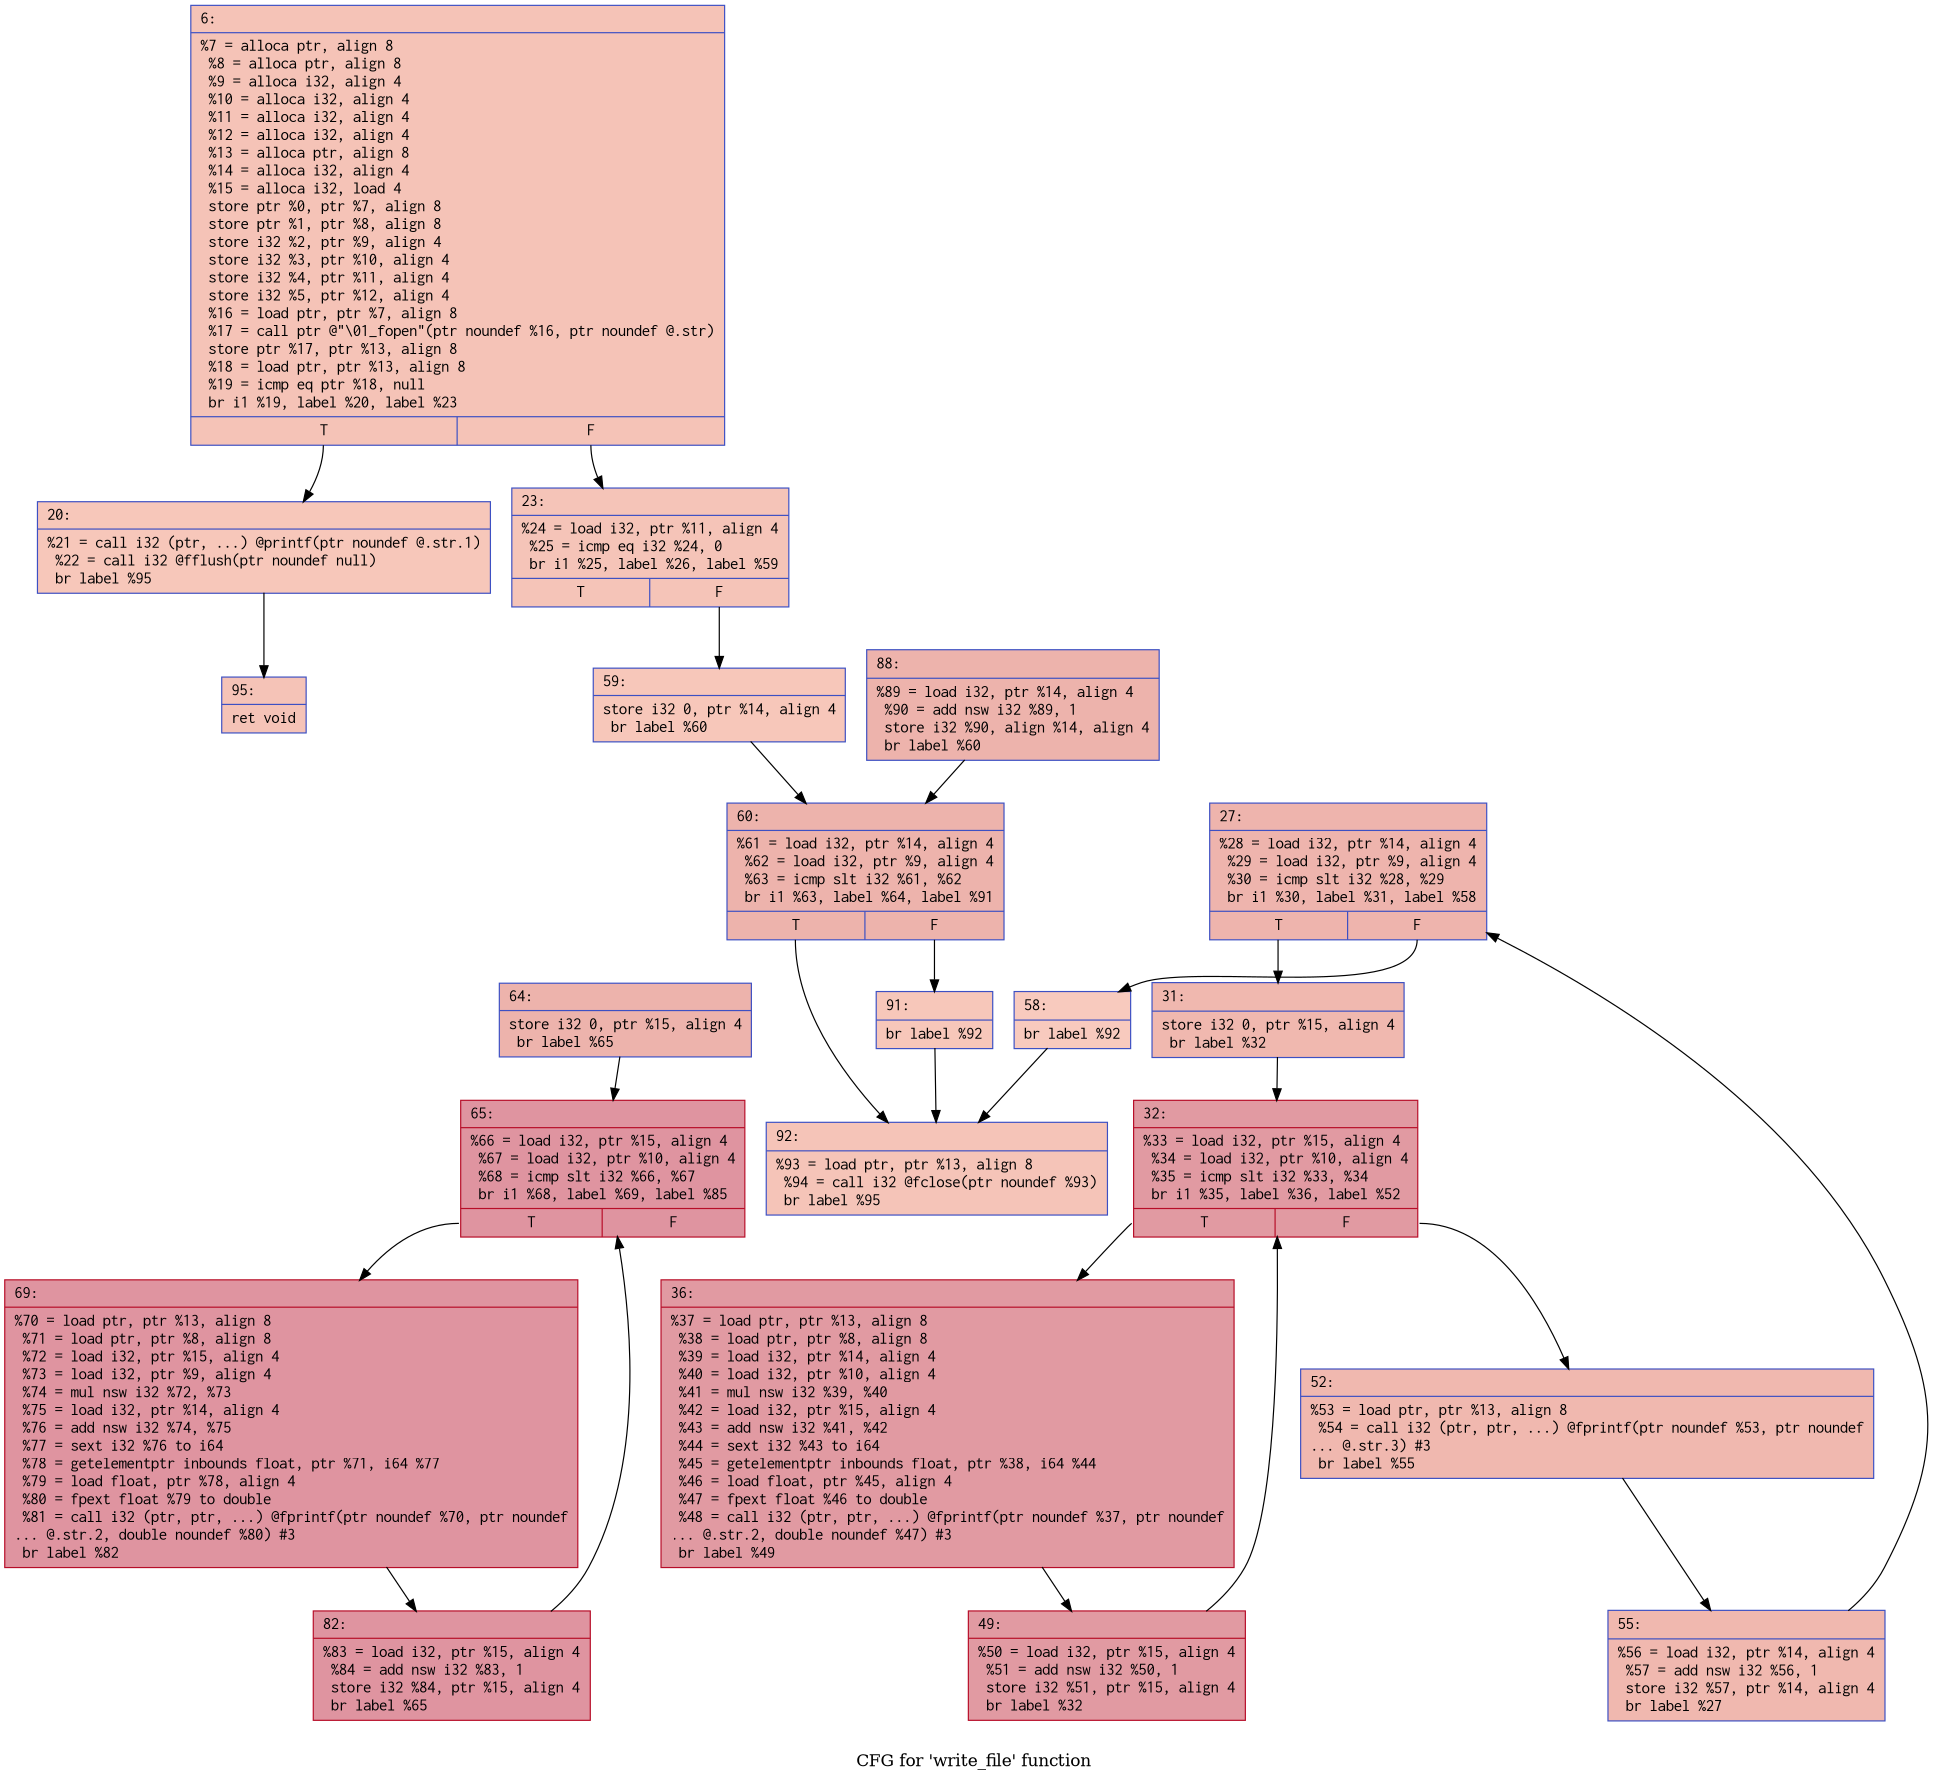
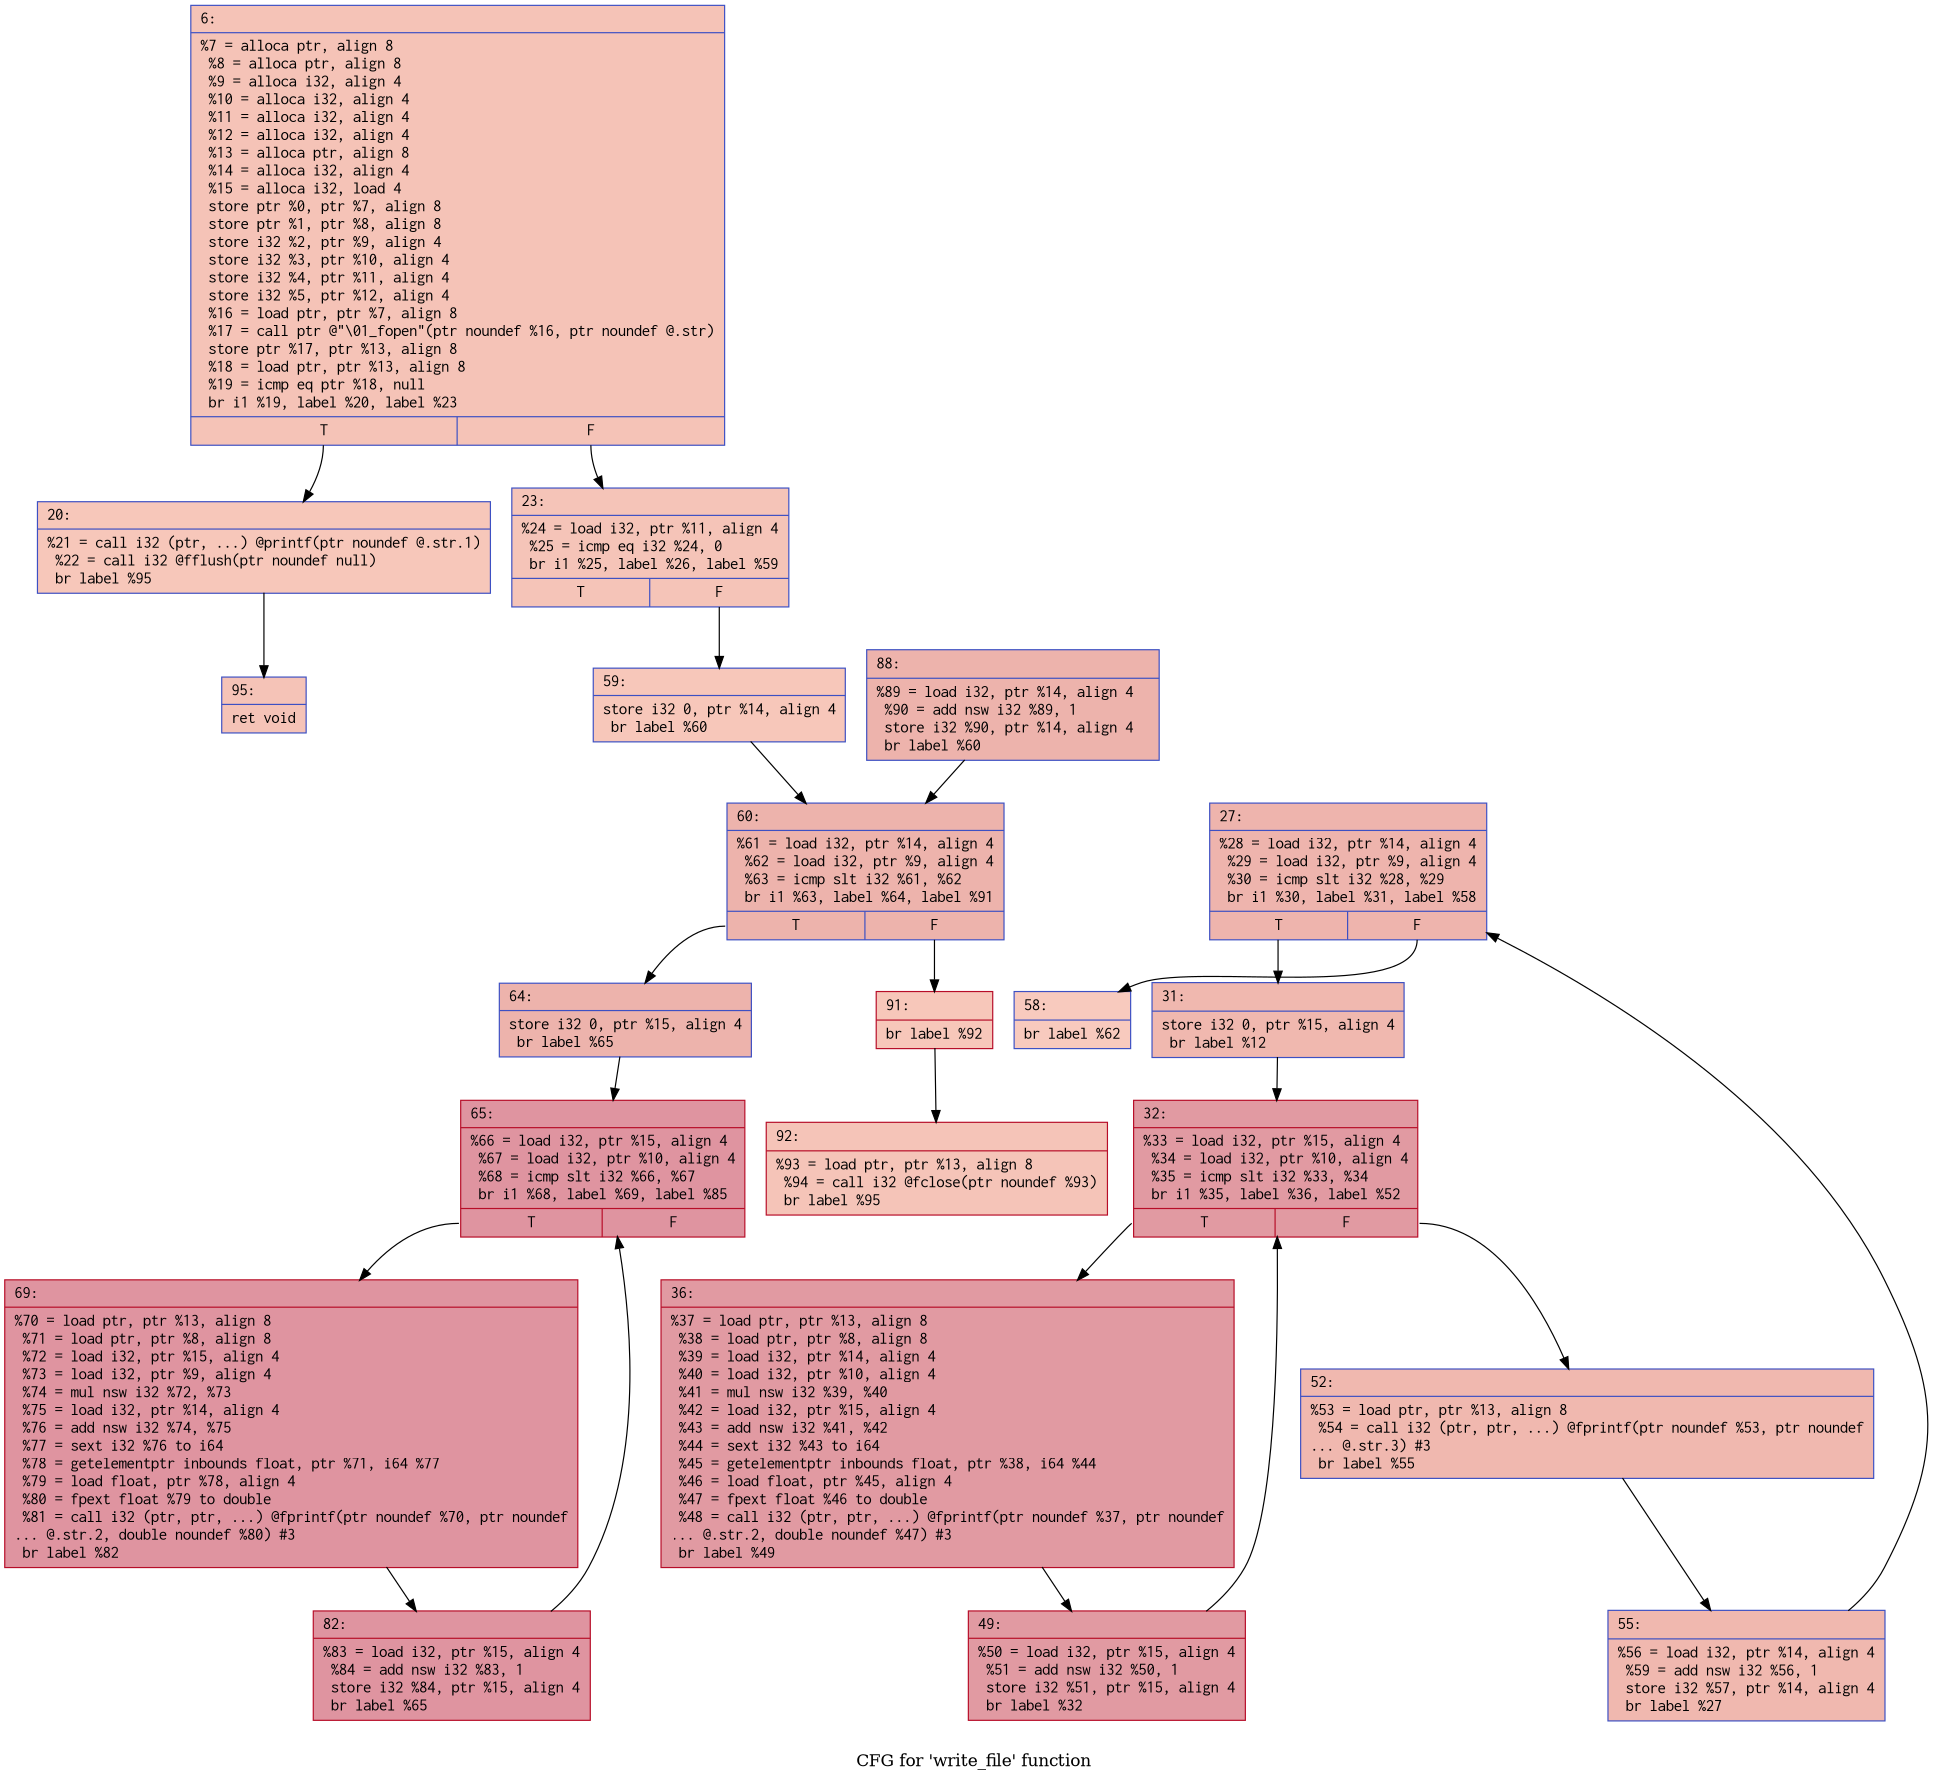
(1013, 728) -> (1005, 728)
(934, 1020) -> (934, 1020)
(822, 1034) -> (683, 941)
(1072, 1034) -> (1072, 1034)
(1214, 1043) -> (1214, 1043)
(1017, 1081) -> none
(937, 1169) -> (937, 1169)
(1718, 1670) -> (1718, 1670)
